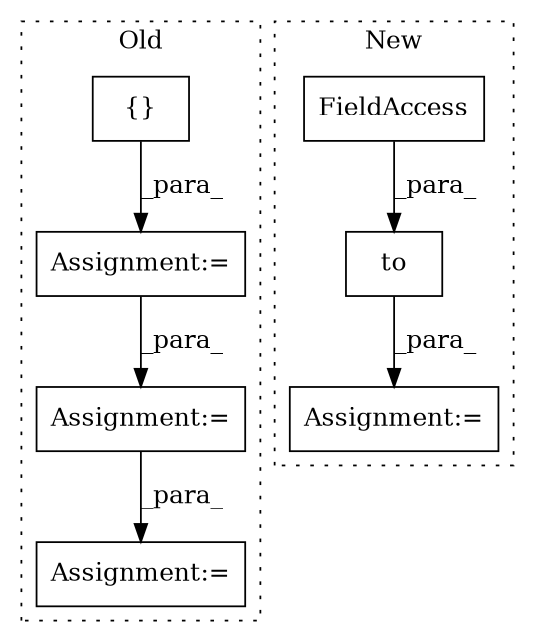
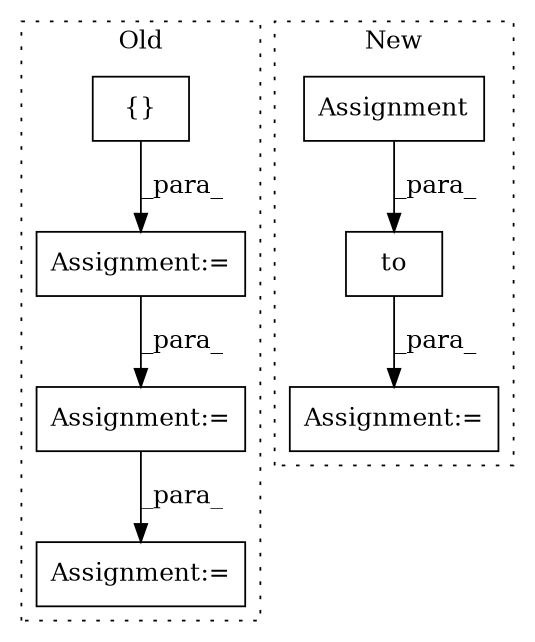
(394, 109) -> (394, 109)
